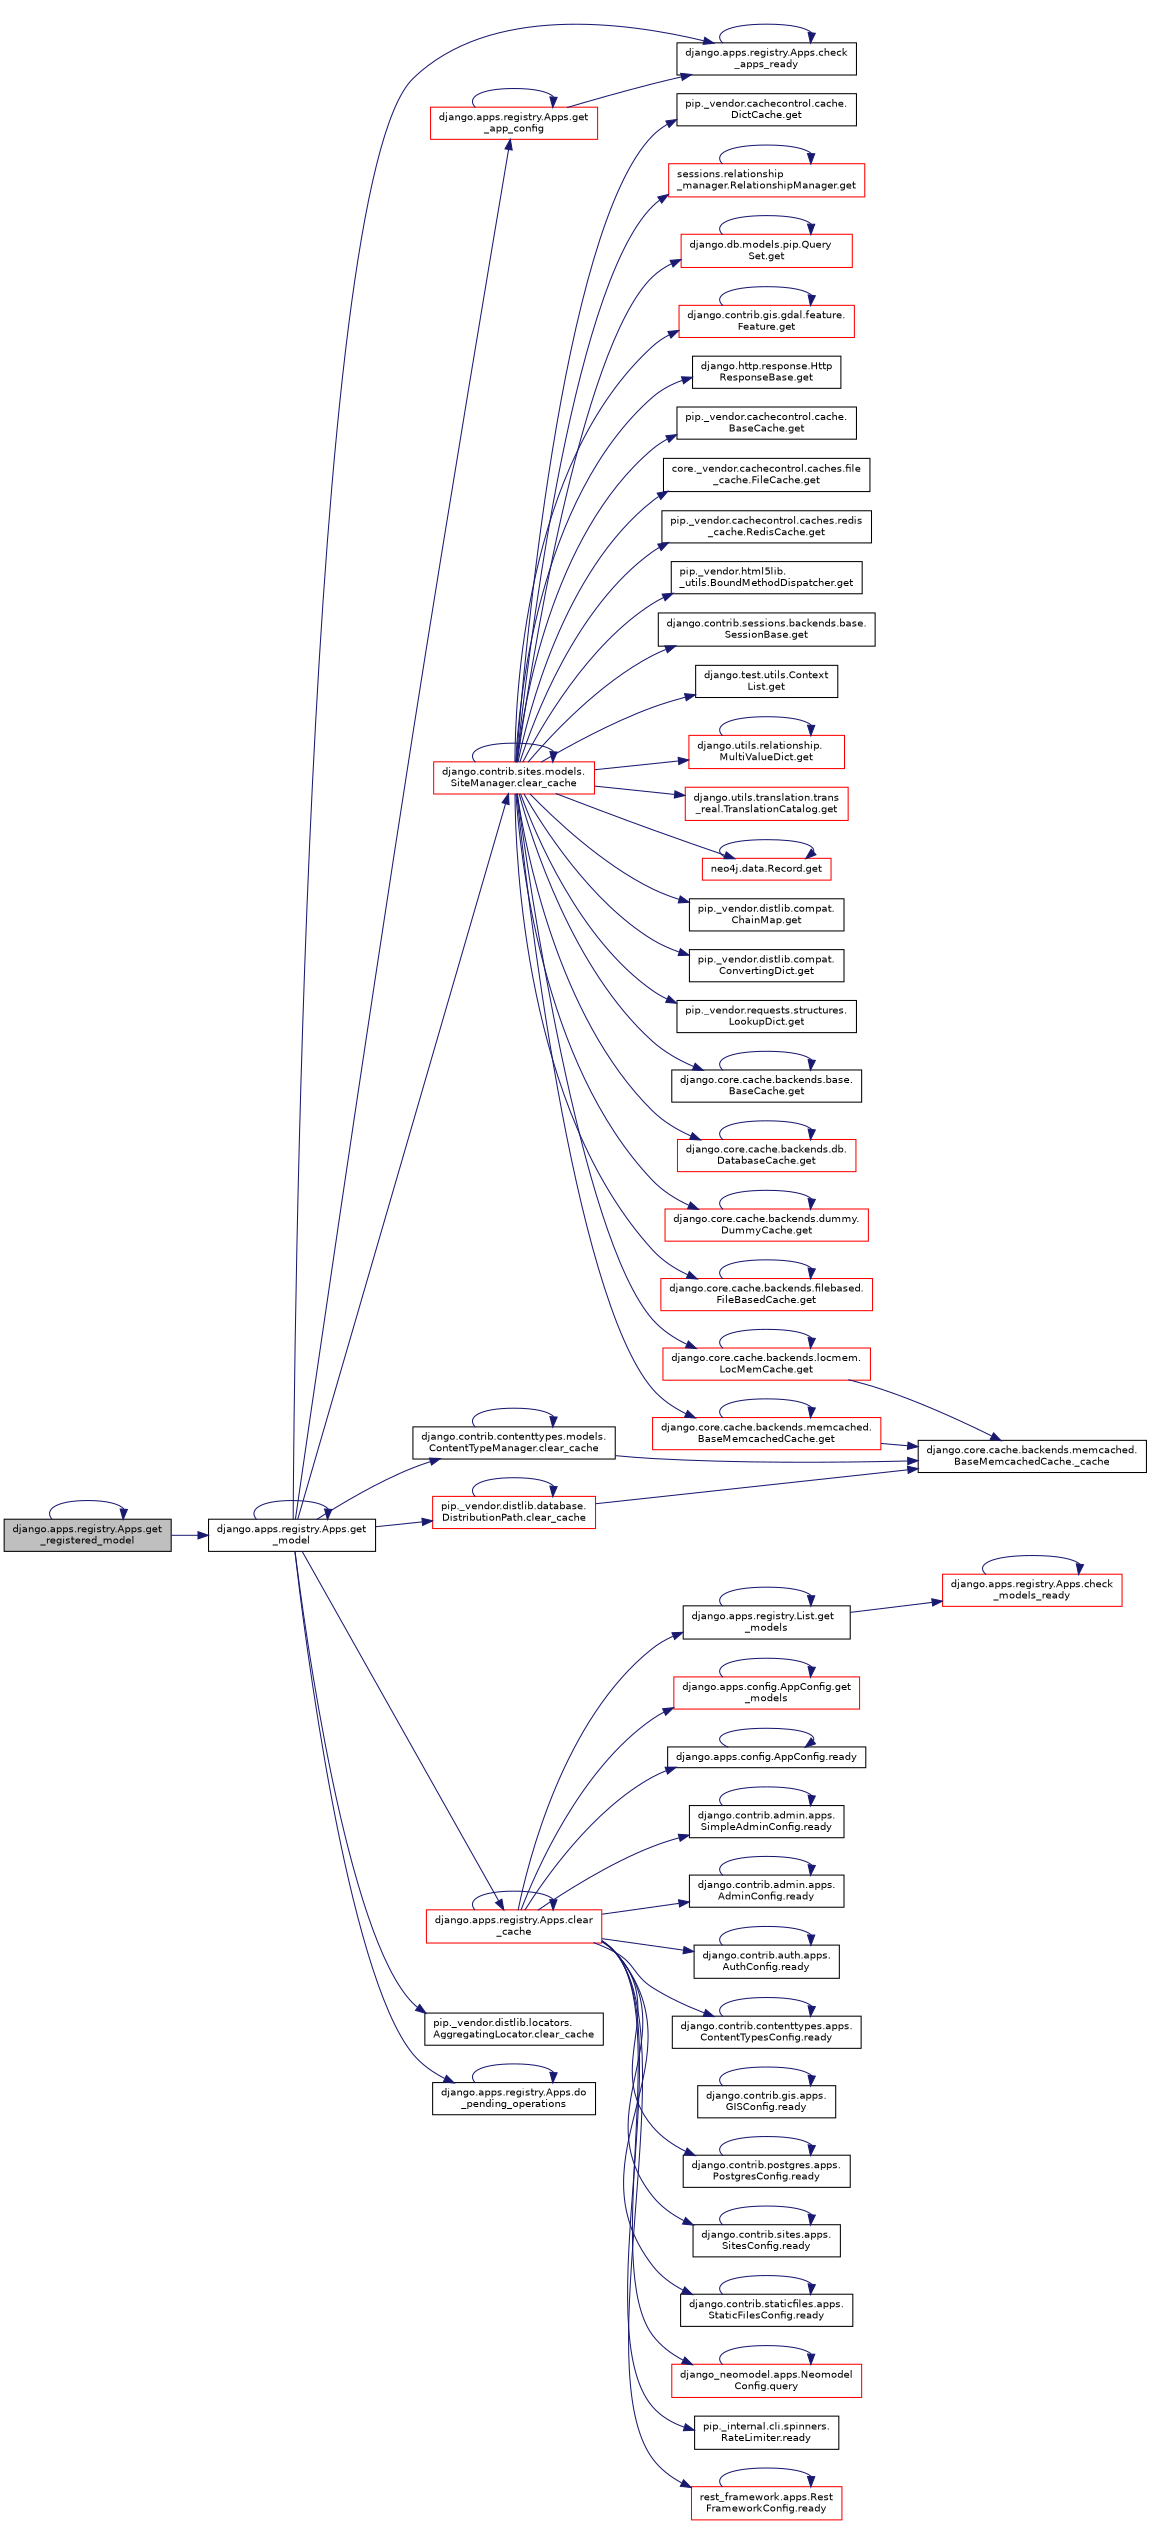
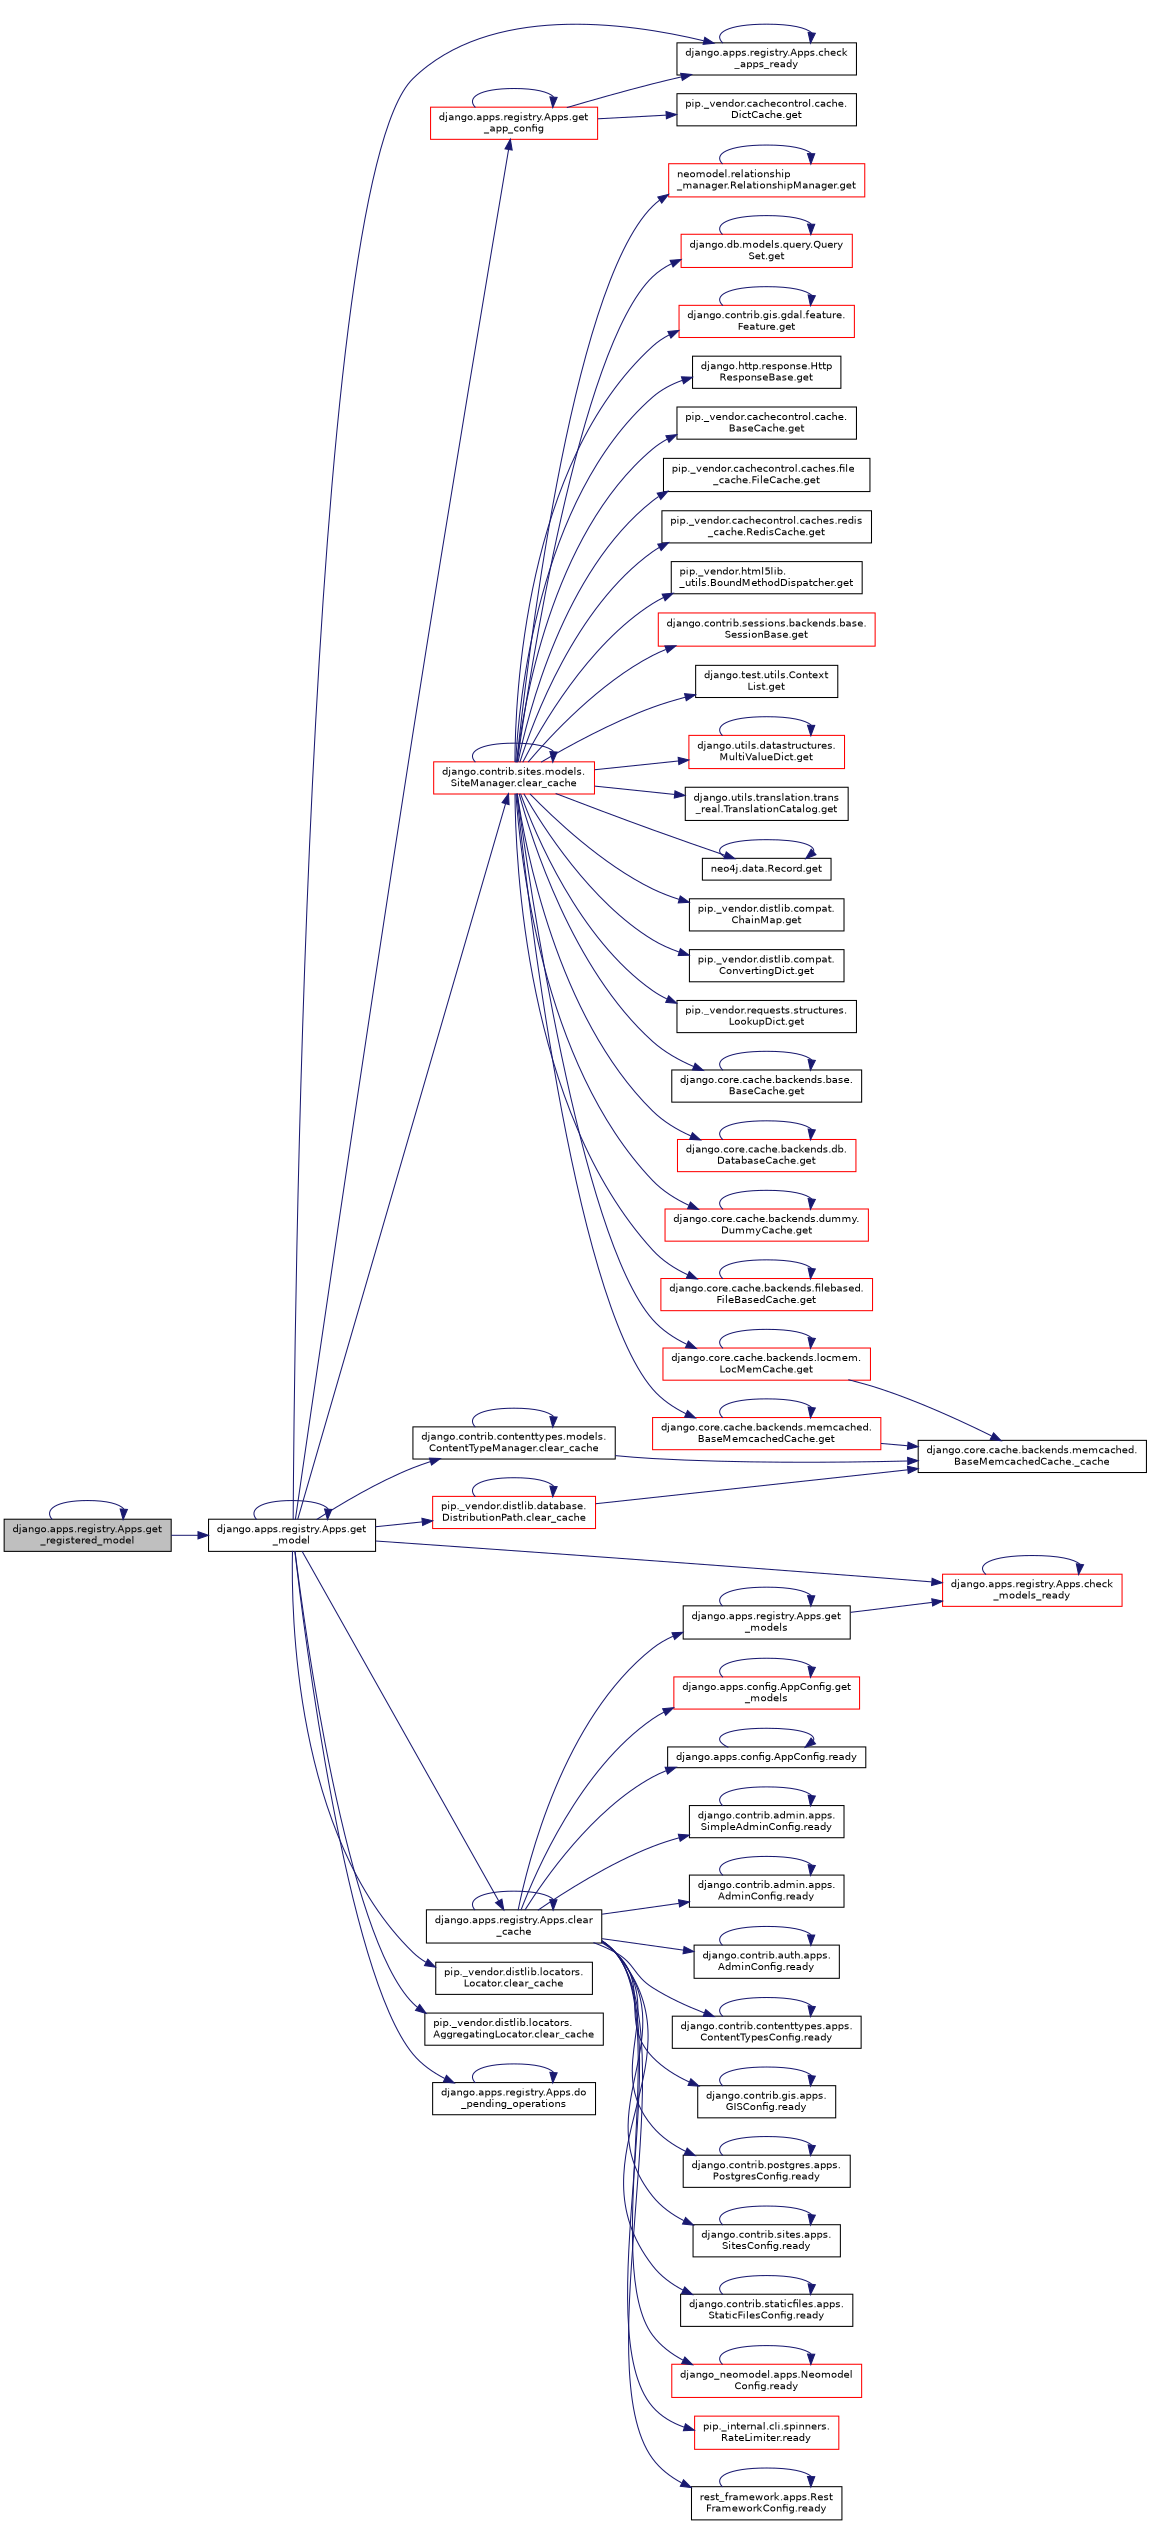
(767, 180) -> (767, 180)
(767, 251) -> (767, 251)
(556, 432) -> (632, 117)
(767, 475) -> (767, 475)
(767, 630) -> (767, 630)
(767, 752) -> (767, 752)
(767, 804) -> (767, 804)
(767, 869) -> (767, 869)
none -> (654, 1561)
(767, 1622) -> (767, 1622)
(514, 1926) -> (514, 1926)
(767, 1962) -> (767, 1962)
none -> (514, 1978)
none -> (653, 2057)
(767, 2381) -> (767, 2381)
(767, 2433) -> (767, 2433)
(767, 2503) -> (767, 2503)
